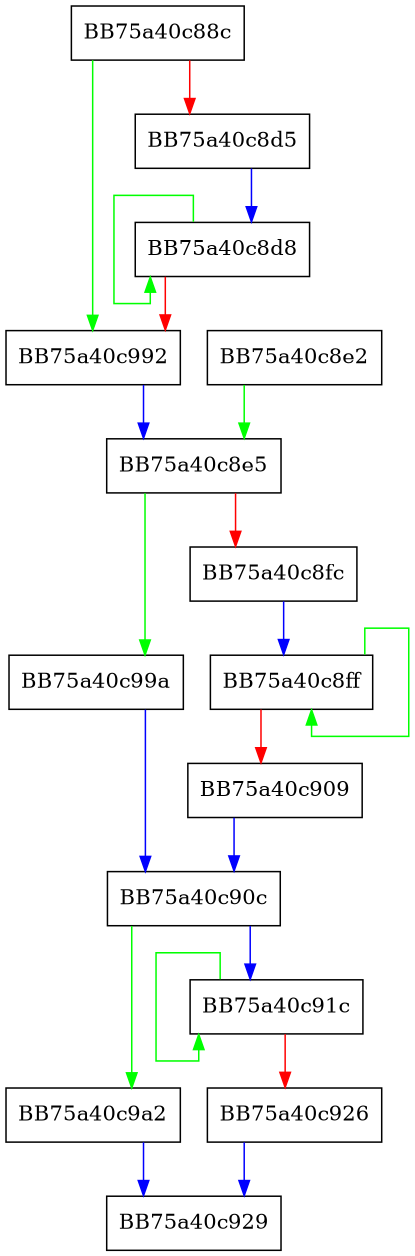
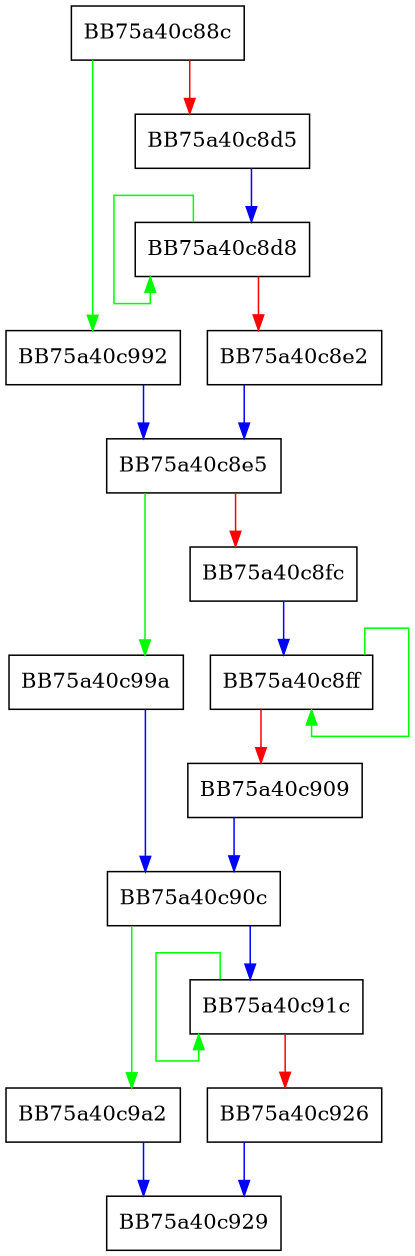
(165, 296) -> (258, 296)
(244, 404) -> (244, 404)
